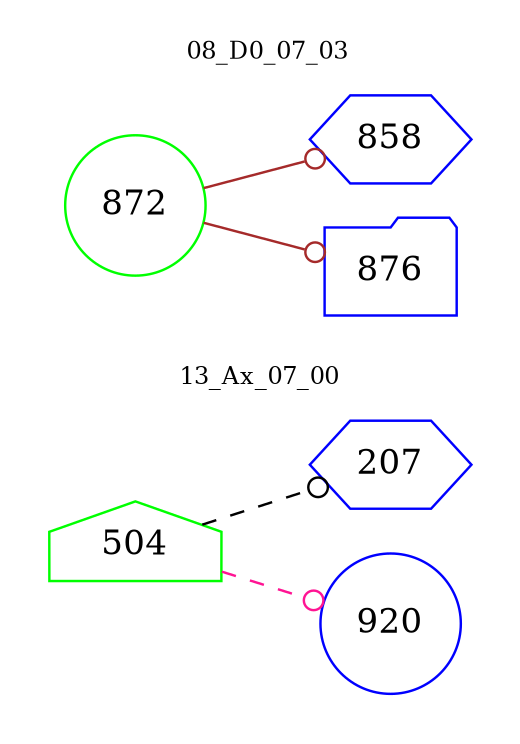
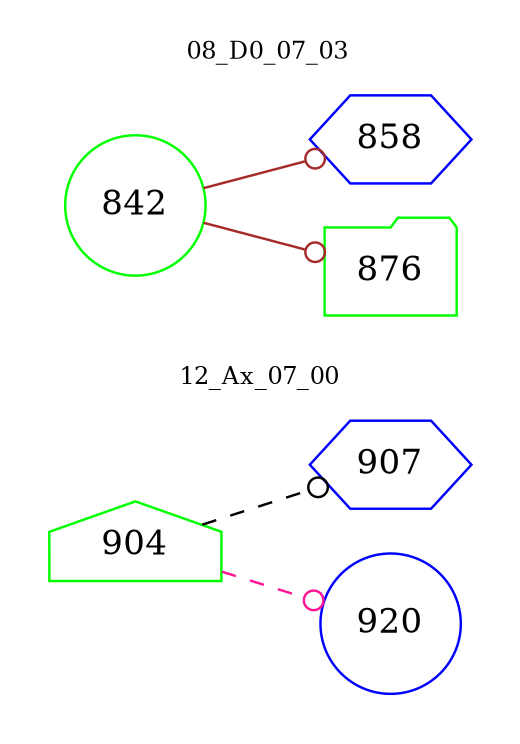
(135, 205) -> (135, 205)
(391, 271) -> (391, 271)
(260, 378) -> (260, 378)
(391, 465) -> (391, 465)
(135, 545) -> (135, 545)
